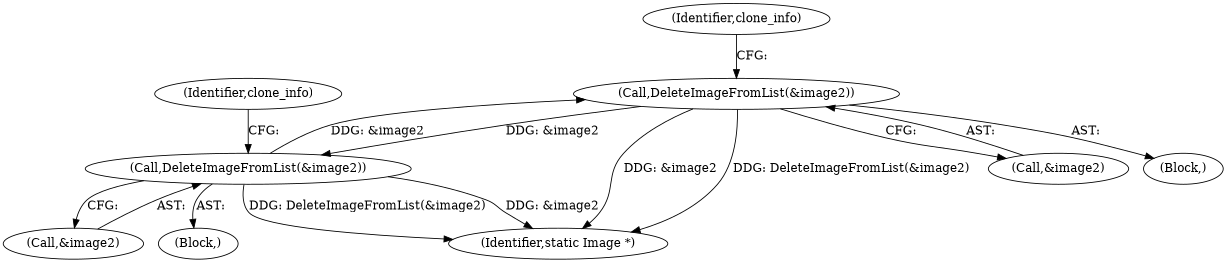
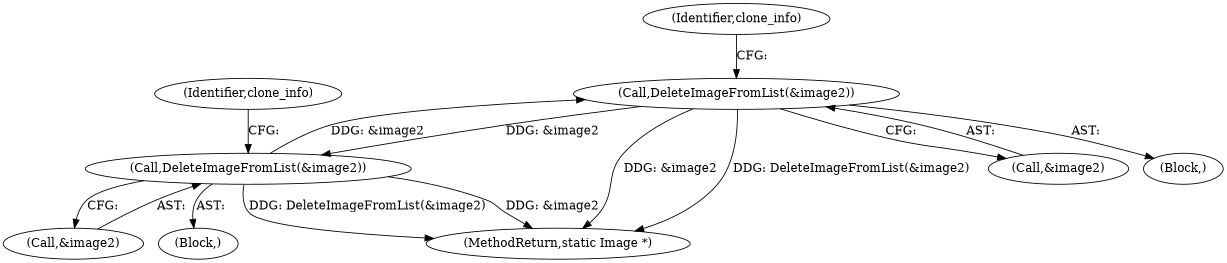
(558, 244) -> (558, 244)
